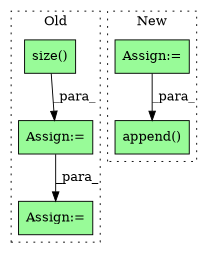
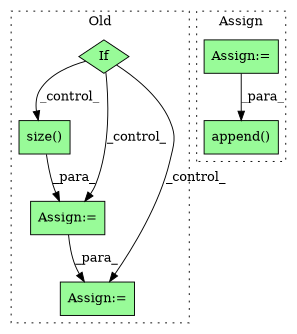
(152, 22) -> (241, 22)
none -> (104, 57)
